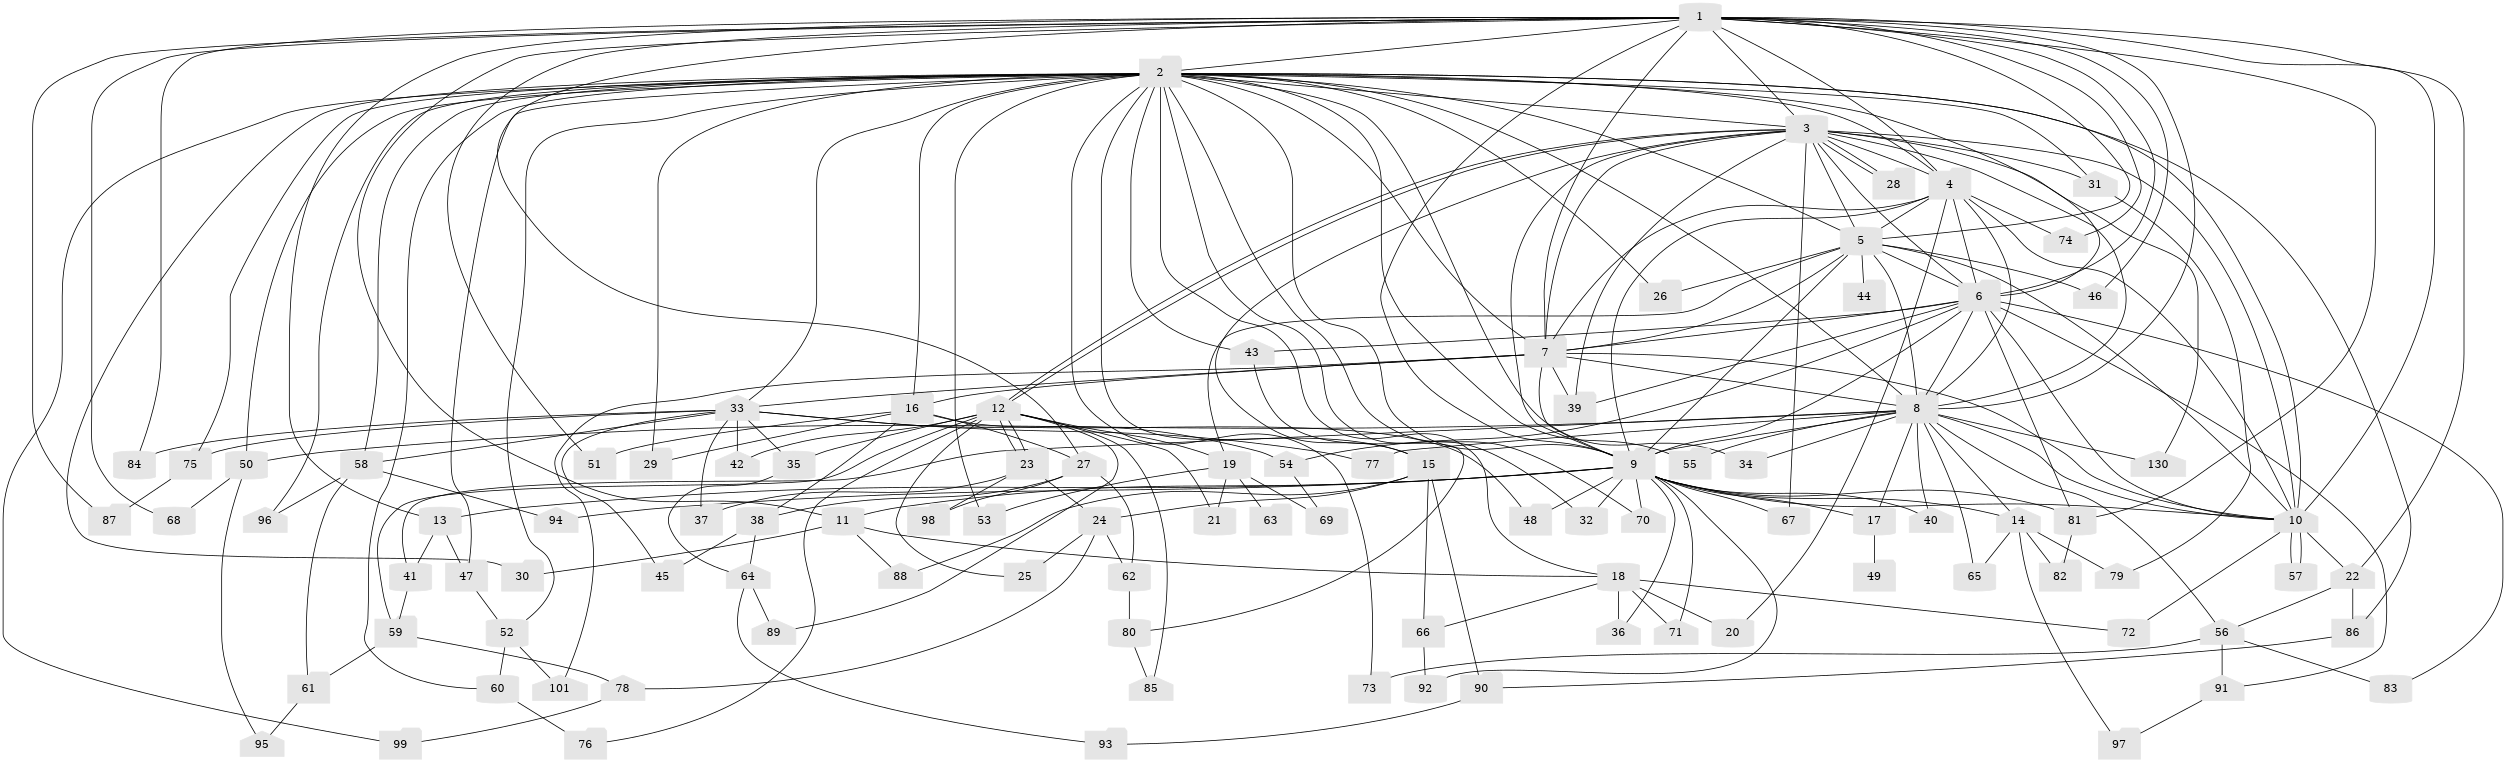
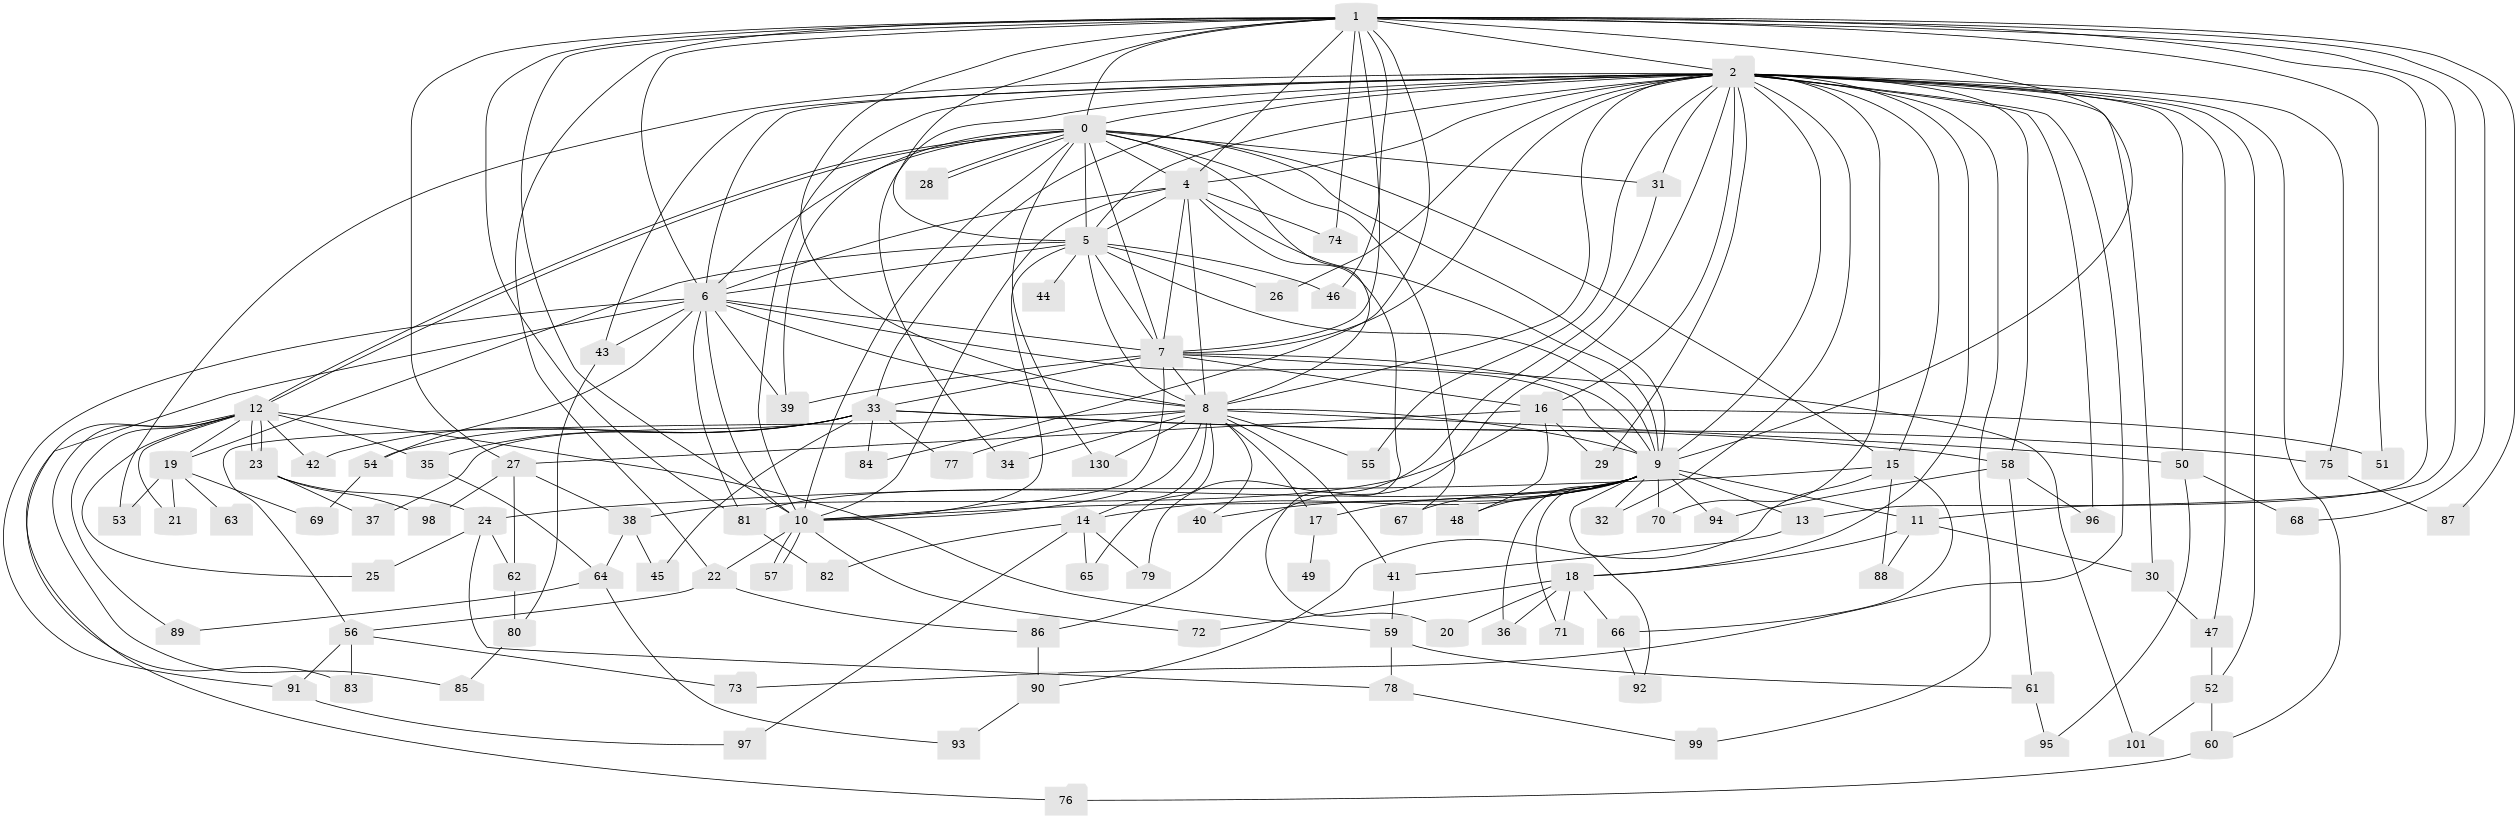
(1807, 129) -> (1085, 129)
(453, 549) -> (2182, 605)
